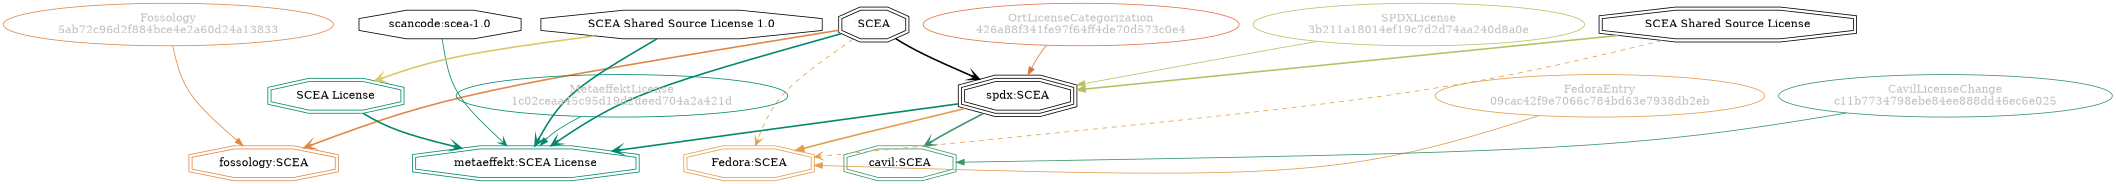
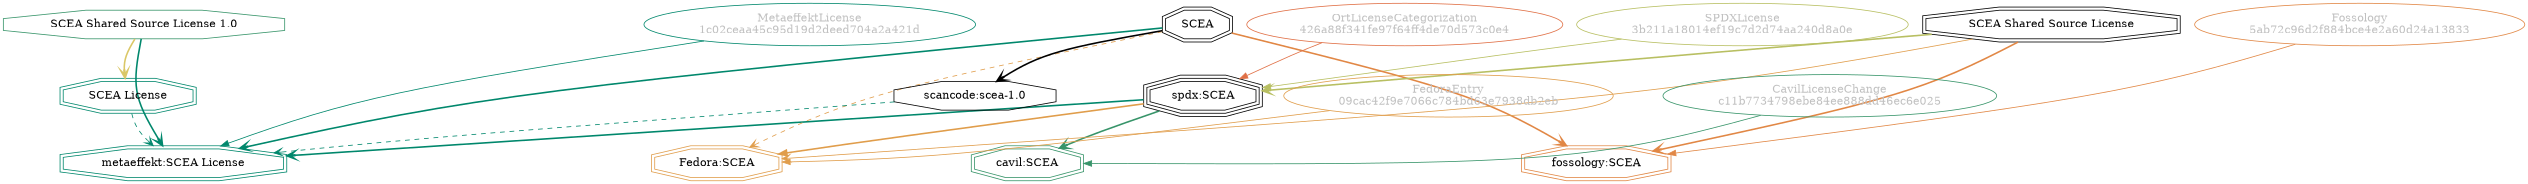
(682, 25) -> (144, 25)
(933, 59) -> (1080, 46)
(1352, 62) -> (1601, 62)
(457, 91) -> (588, 125)
none -> (1844, 108)
(1245, 113) -> (1383, 115)
(407, 133) -> (137, 128)
